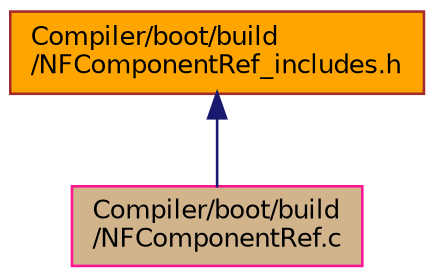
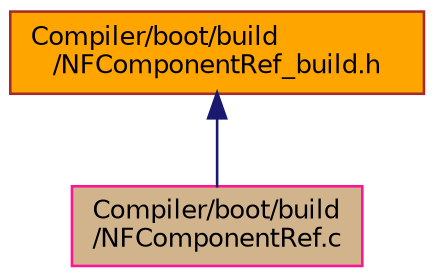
(217, 53) -> (217, 53)
